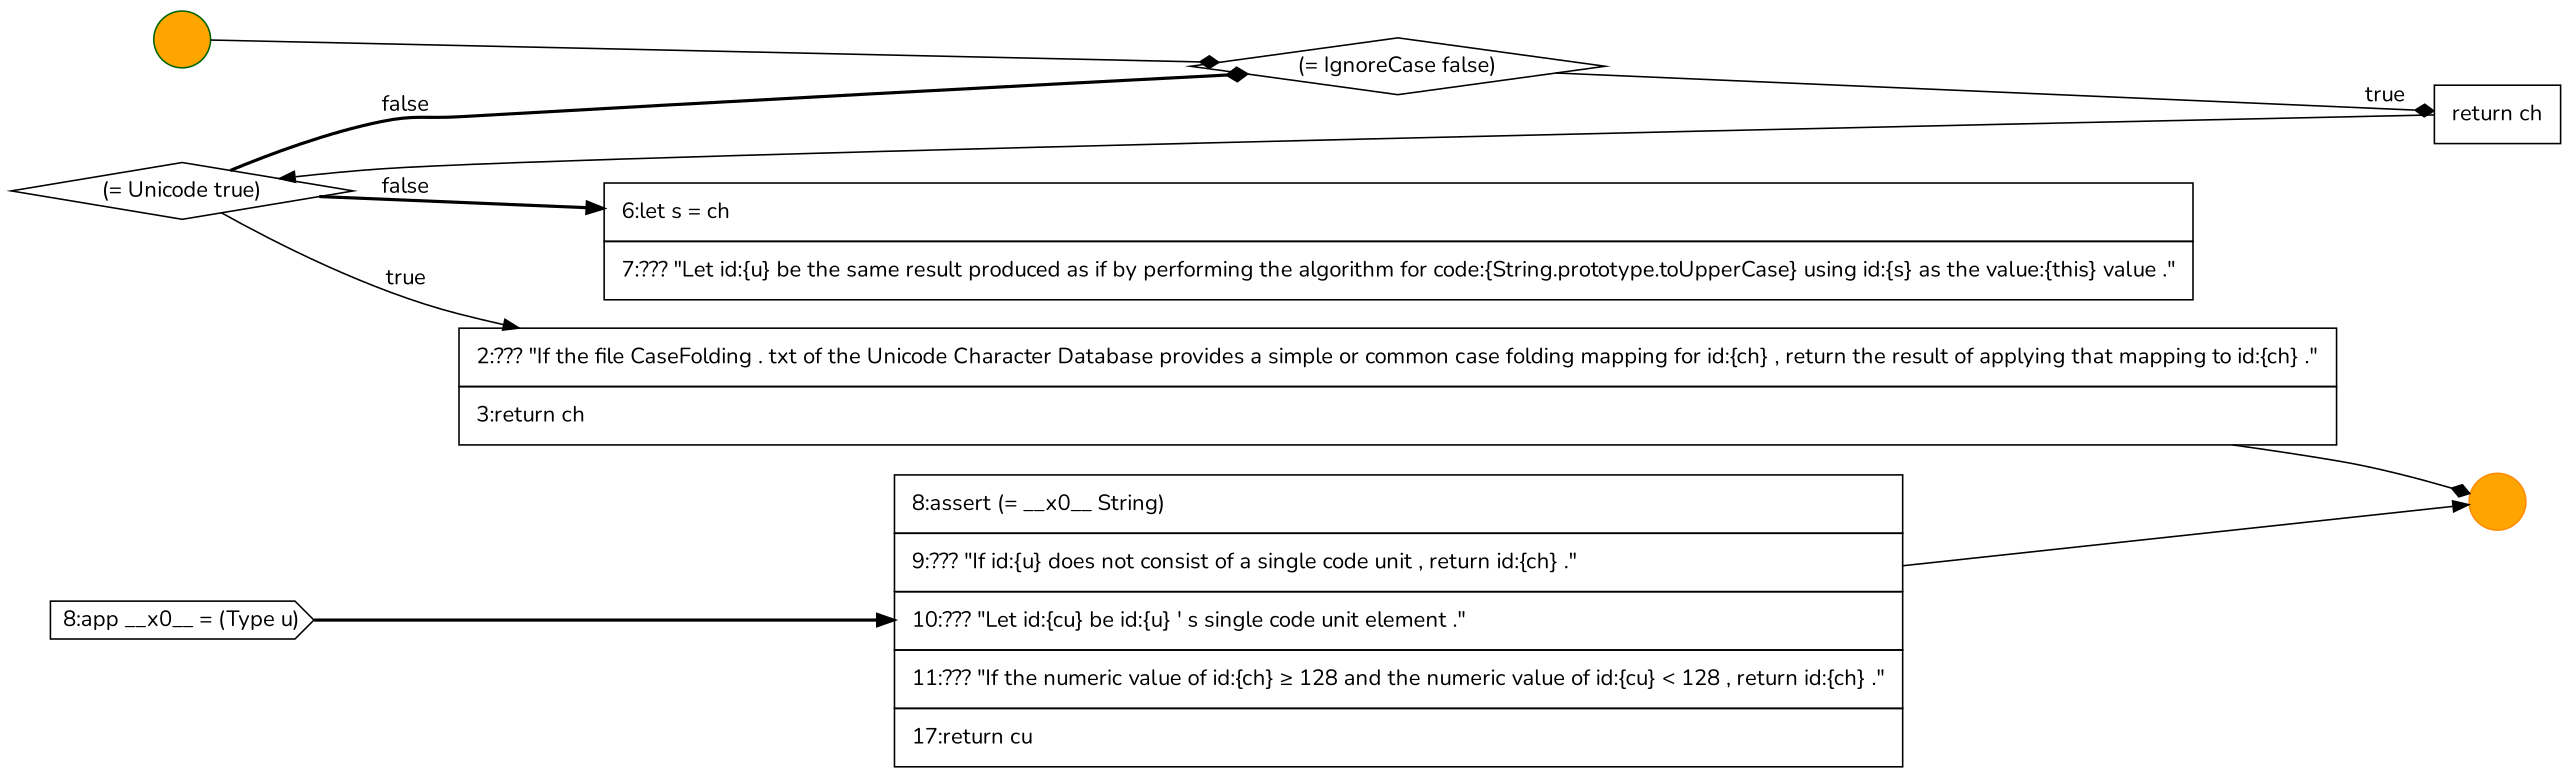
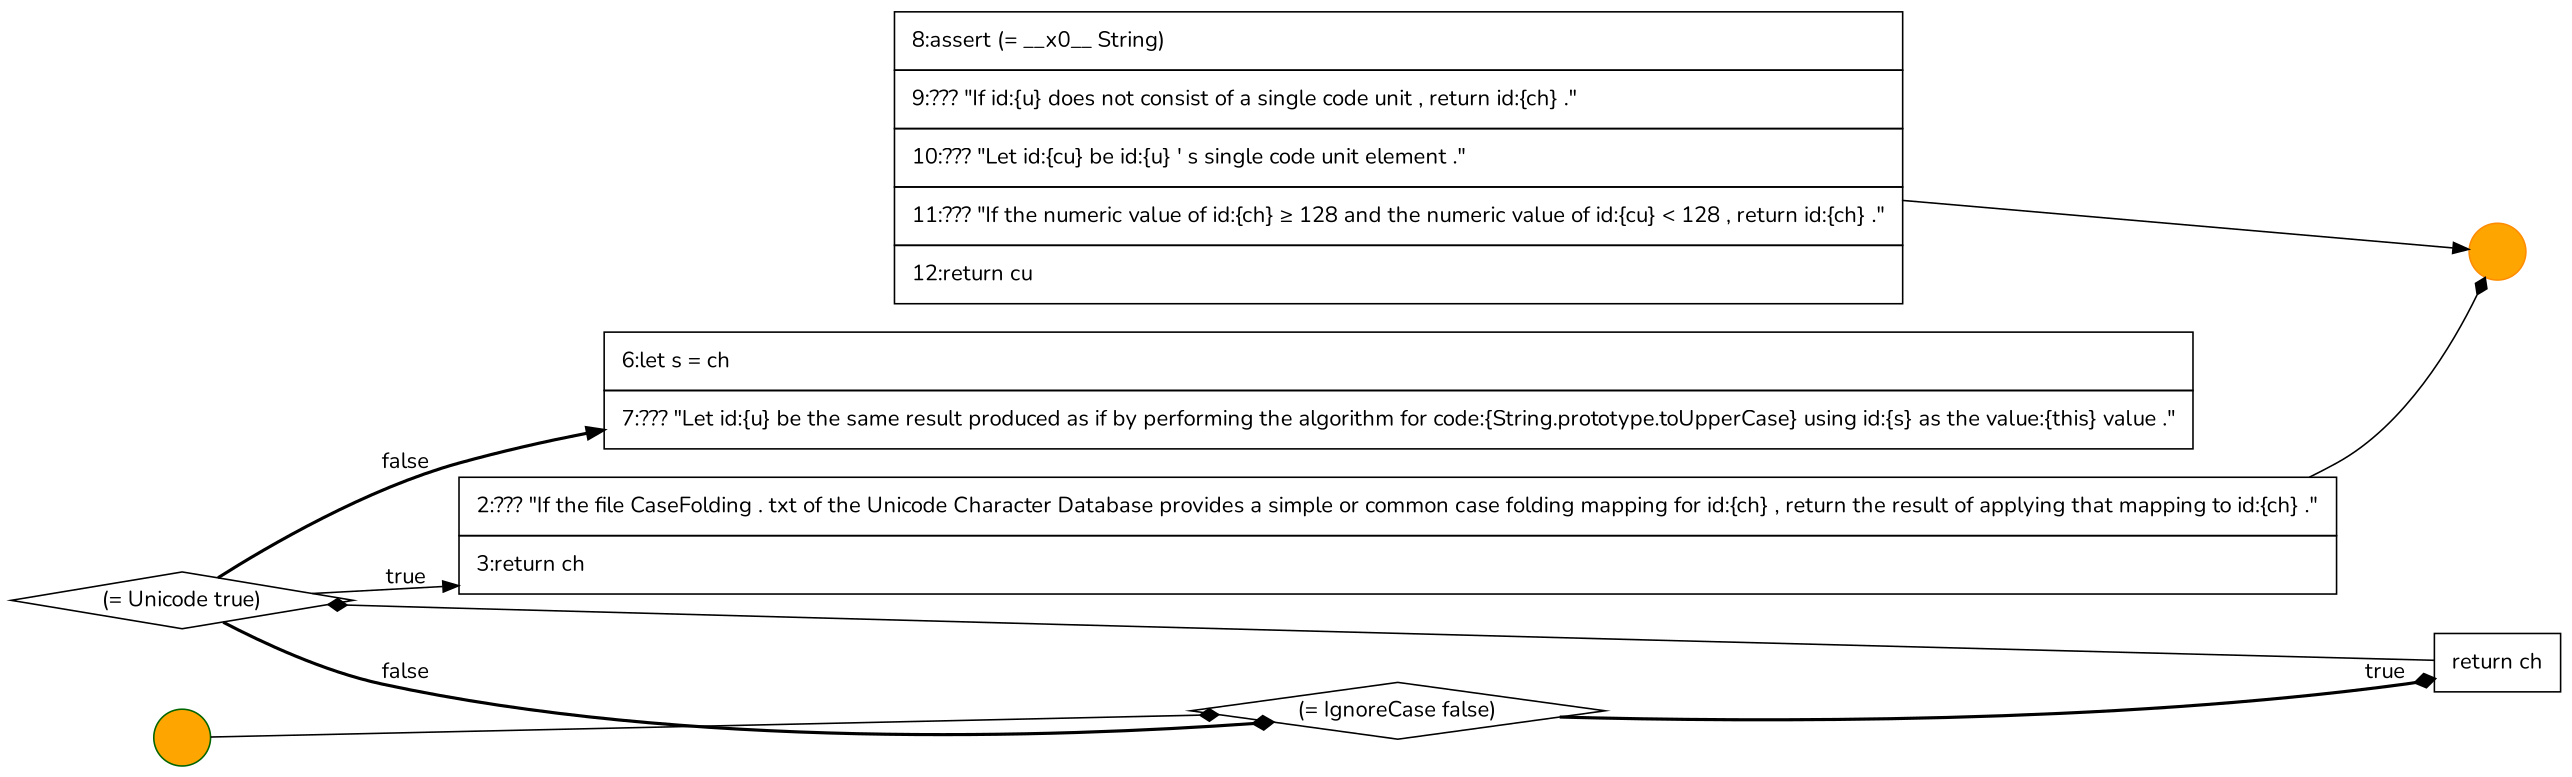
(1985, 92) -> (1988, 716)
(1365, 139) -> (1391, 633)
(182, 620) -> none
(973, 737) -> (973, 274)
